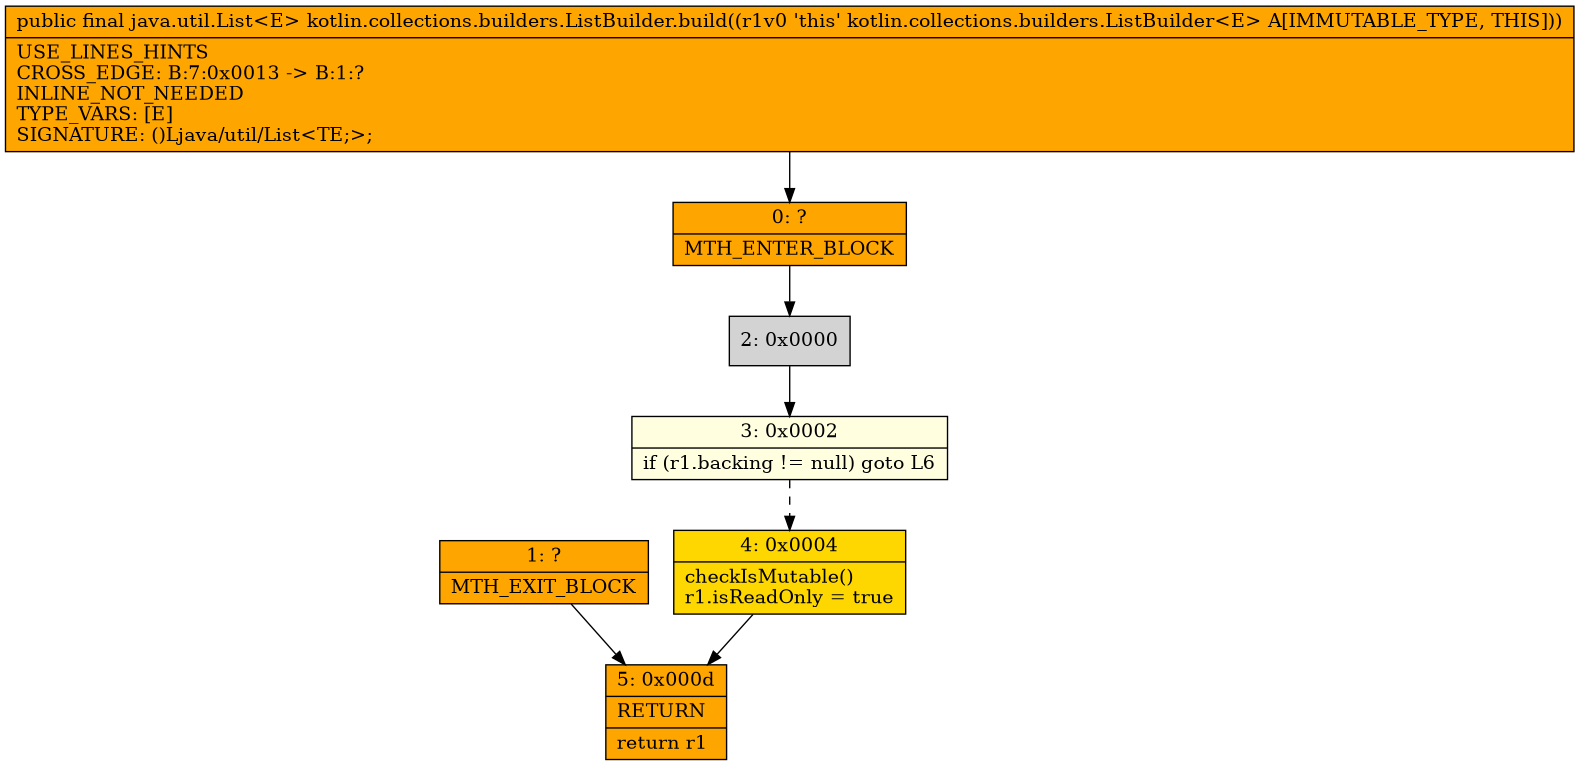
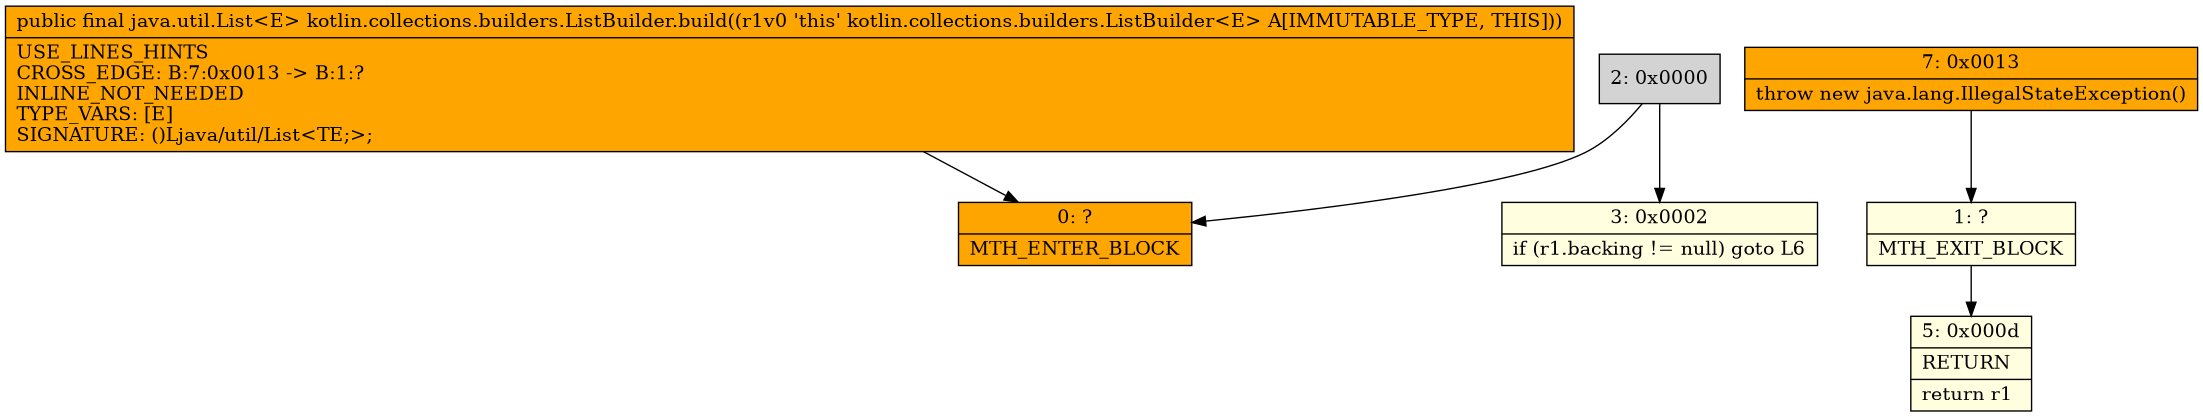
none -> (1971, 79)
(790, 284) -> (1435, 191)
(544, 572) -> (1971, 234)
(790, 572) -> none
(666, 712) -> (1971, 364)
